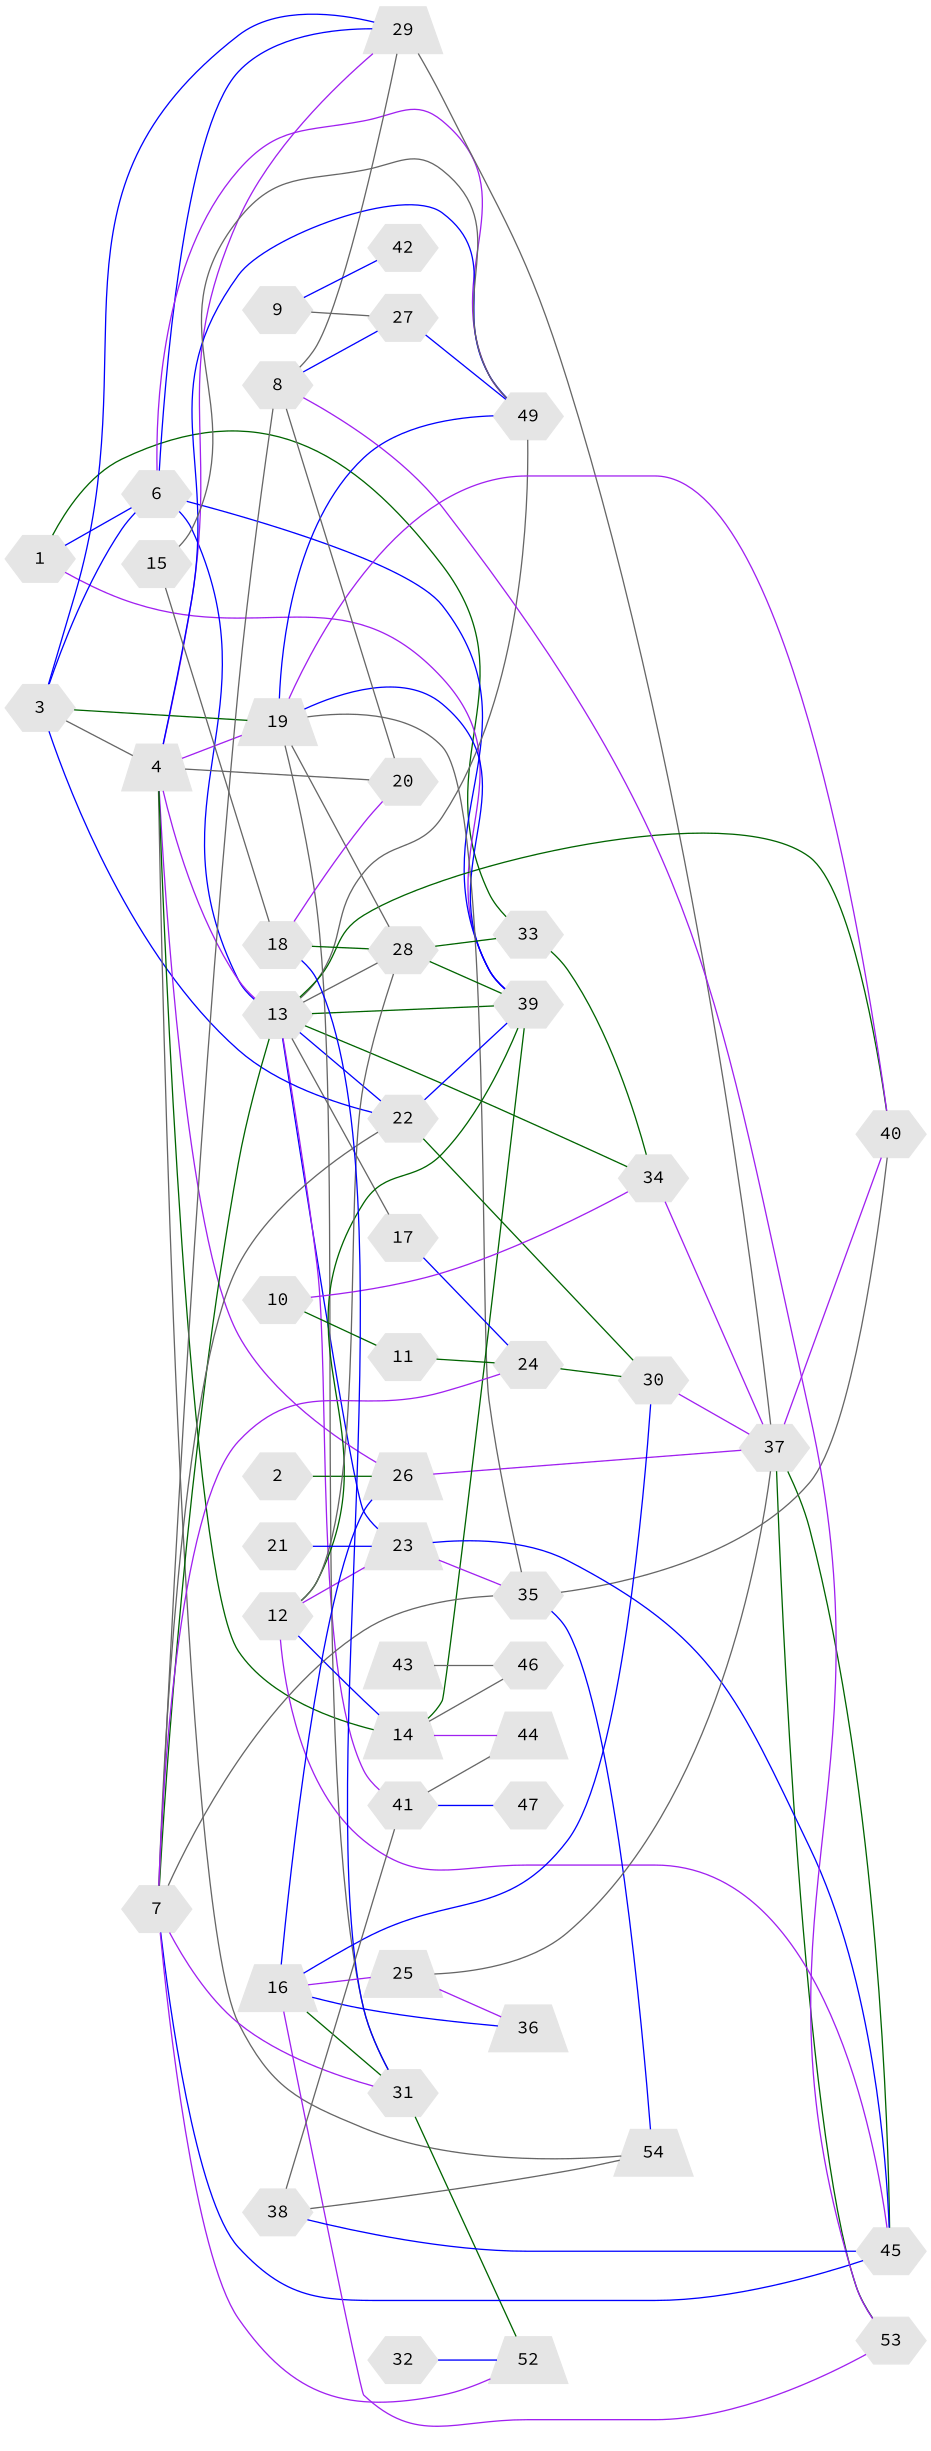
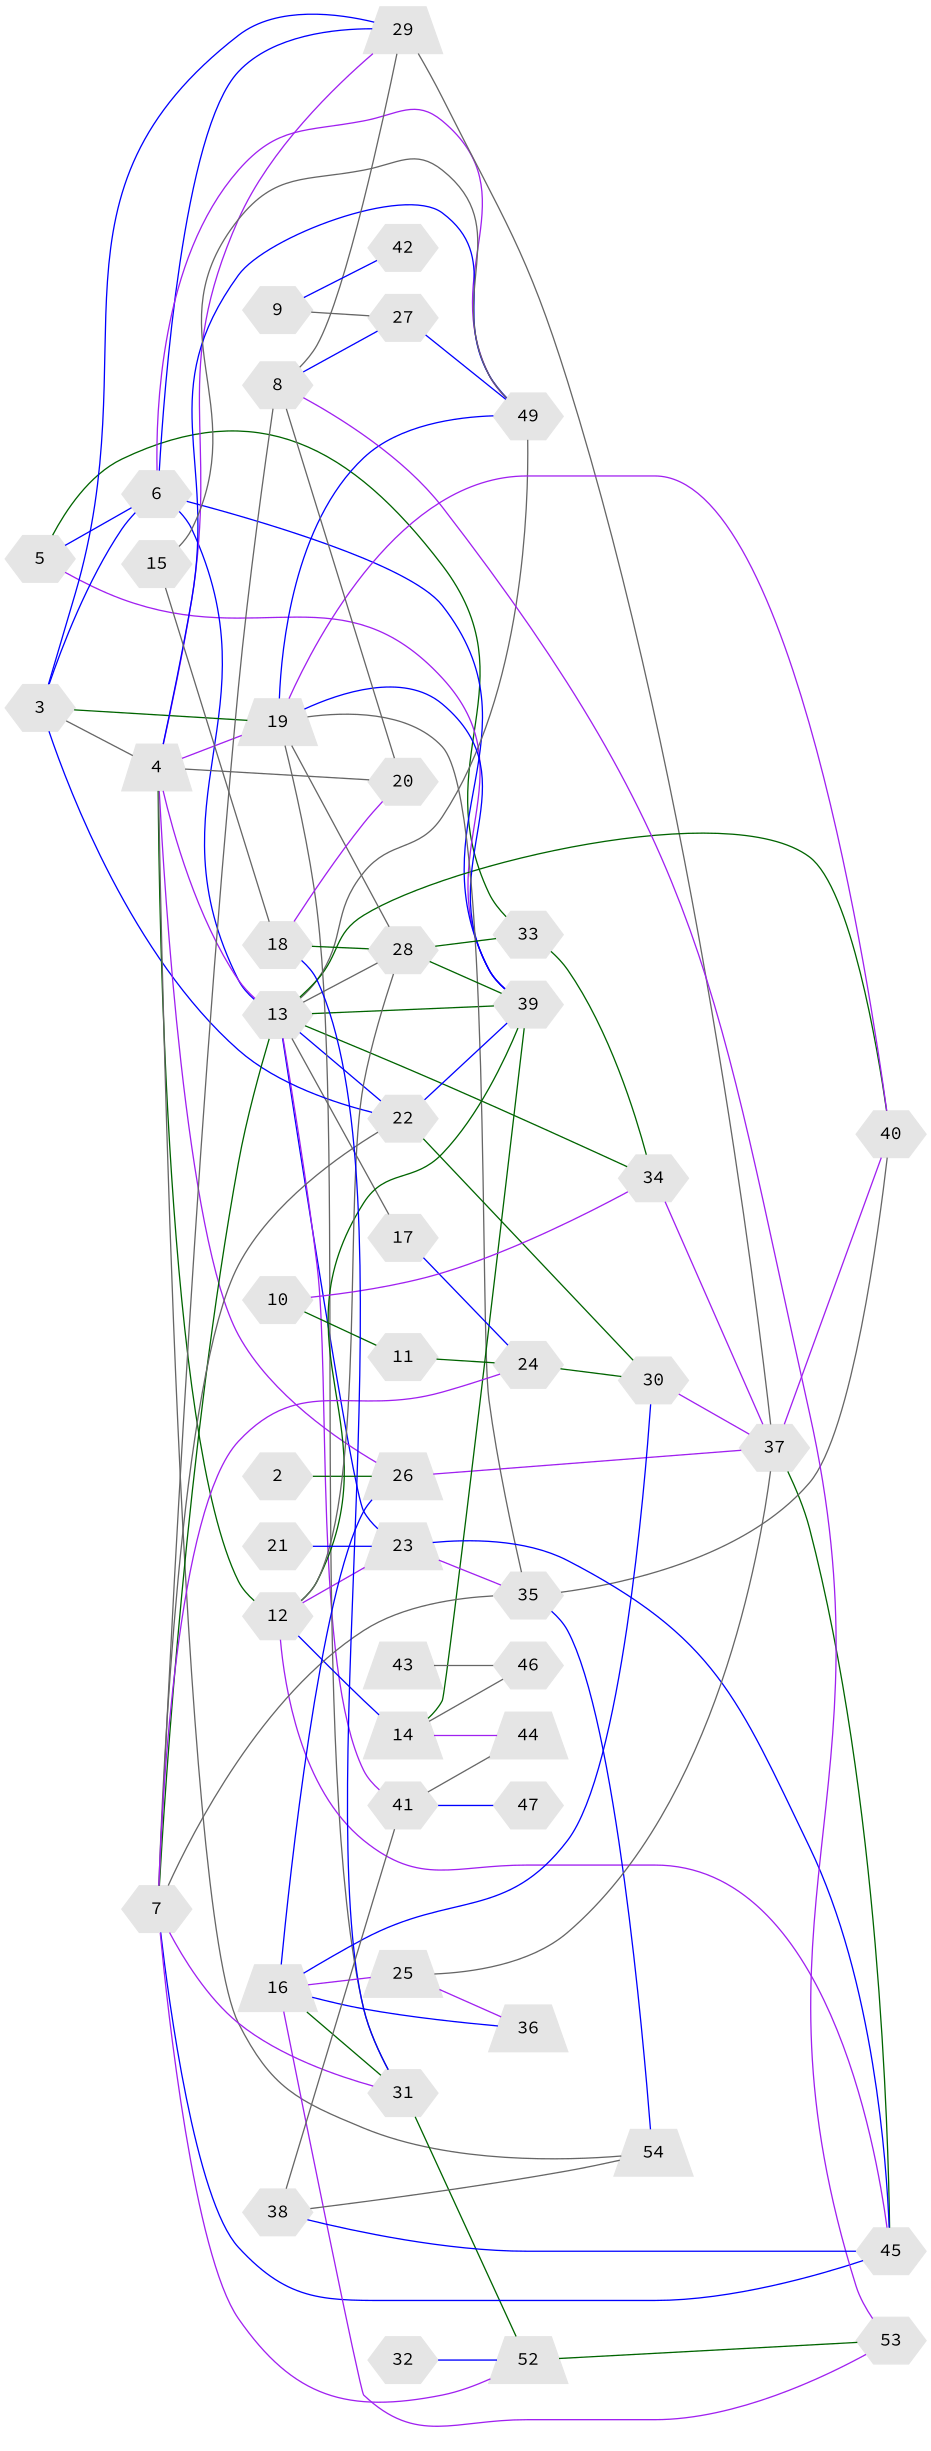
(40, 559) -> (40, 559)
(185, 1278) -> (180, 1284)
(801, 1899) -> (708, 2350)
